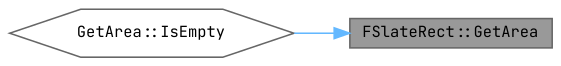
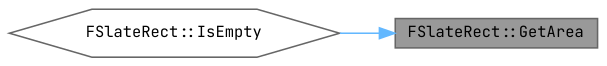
(152, 33) -> (174, 33)
